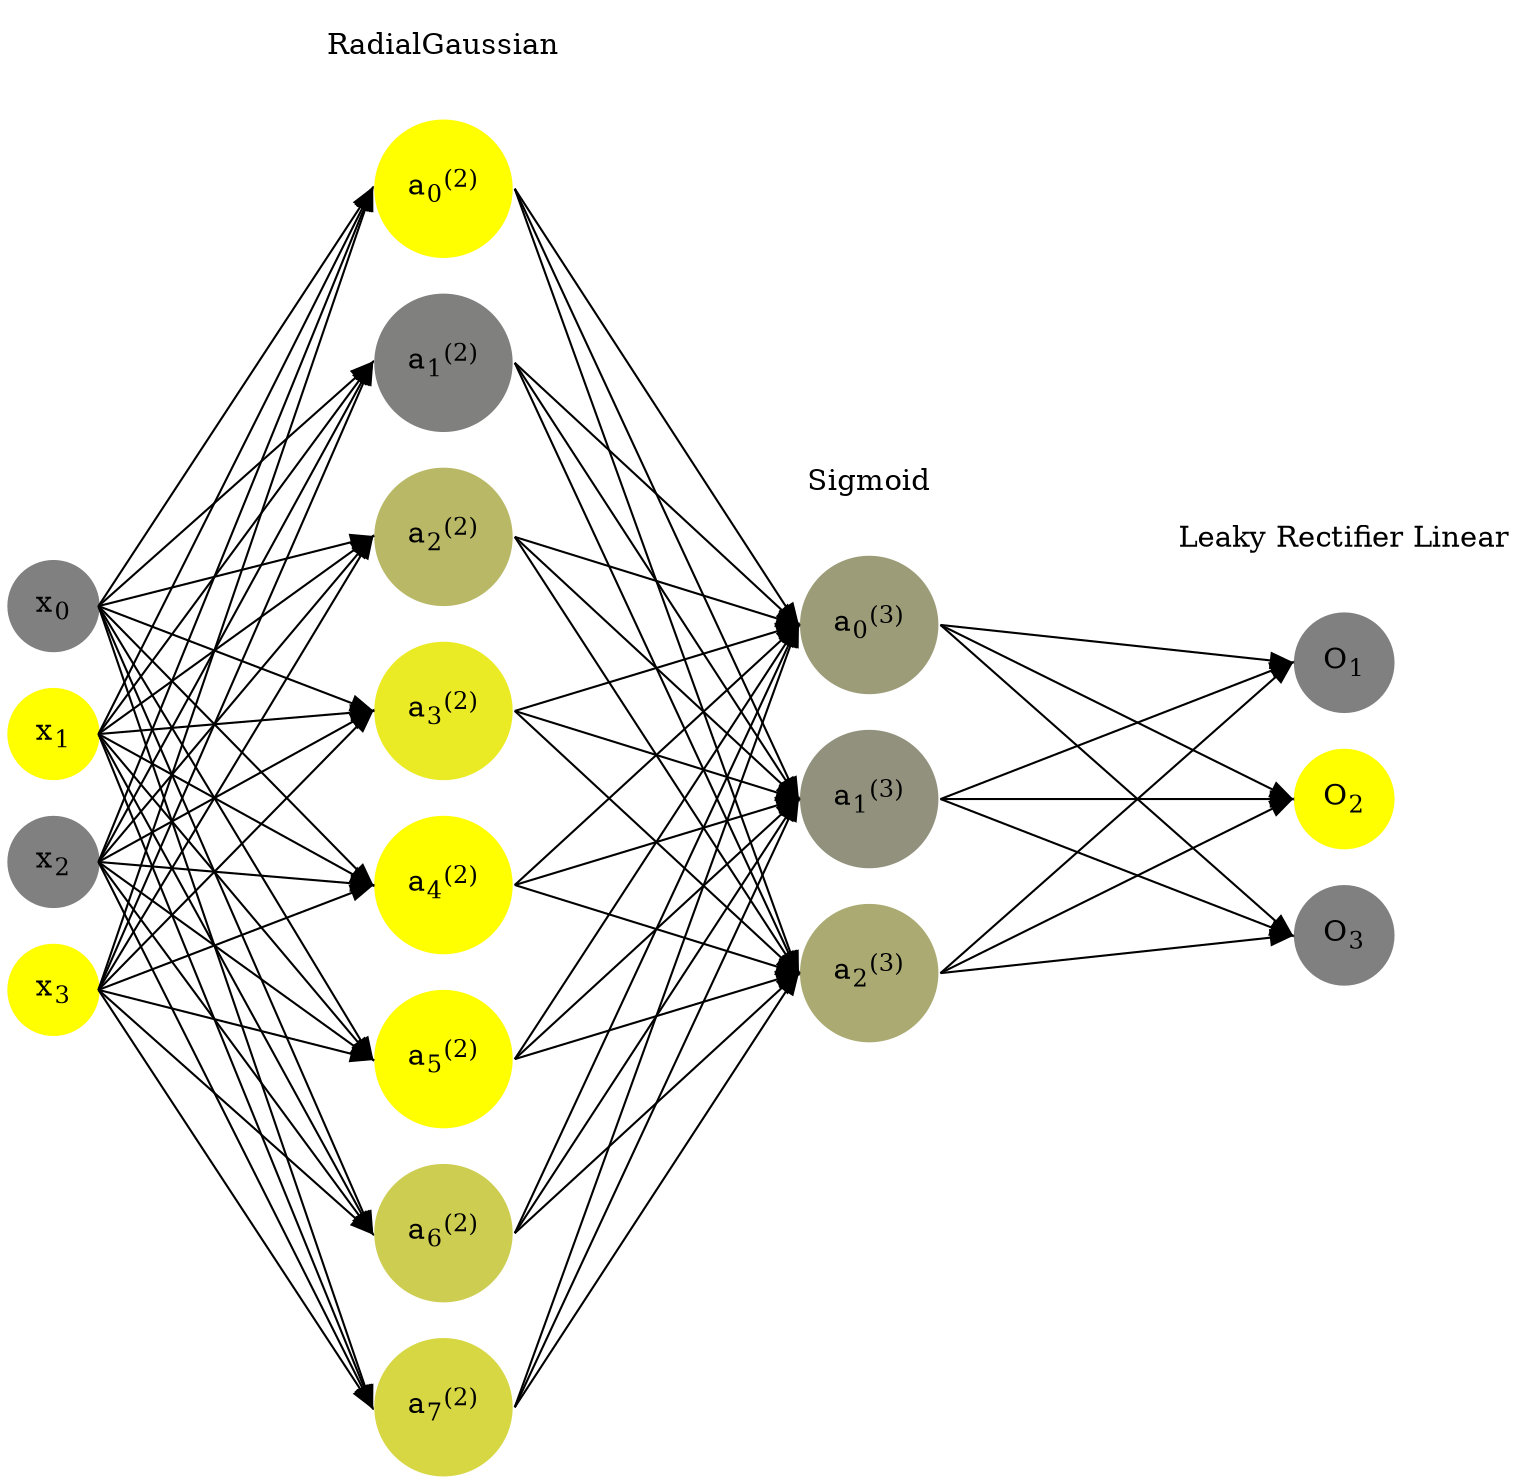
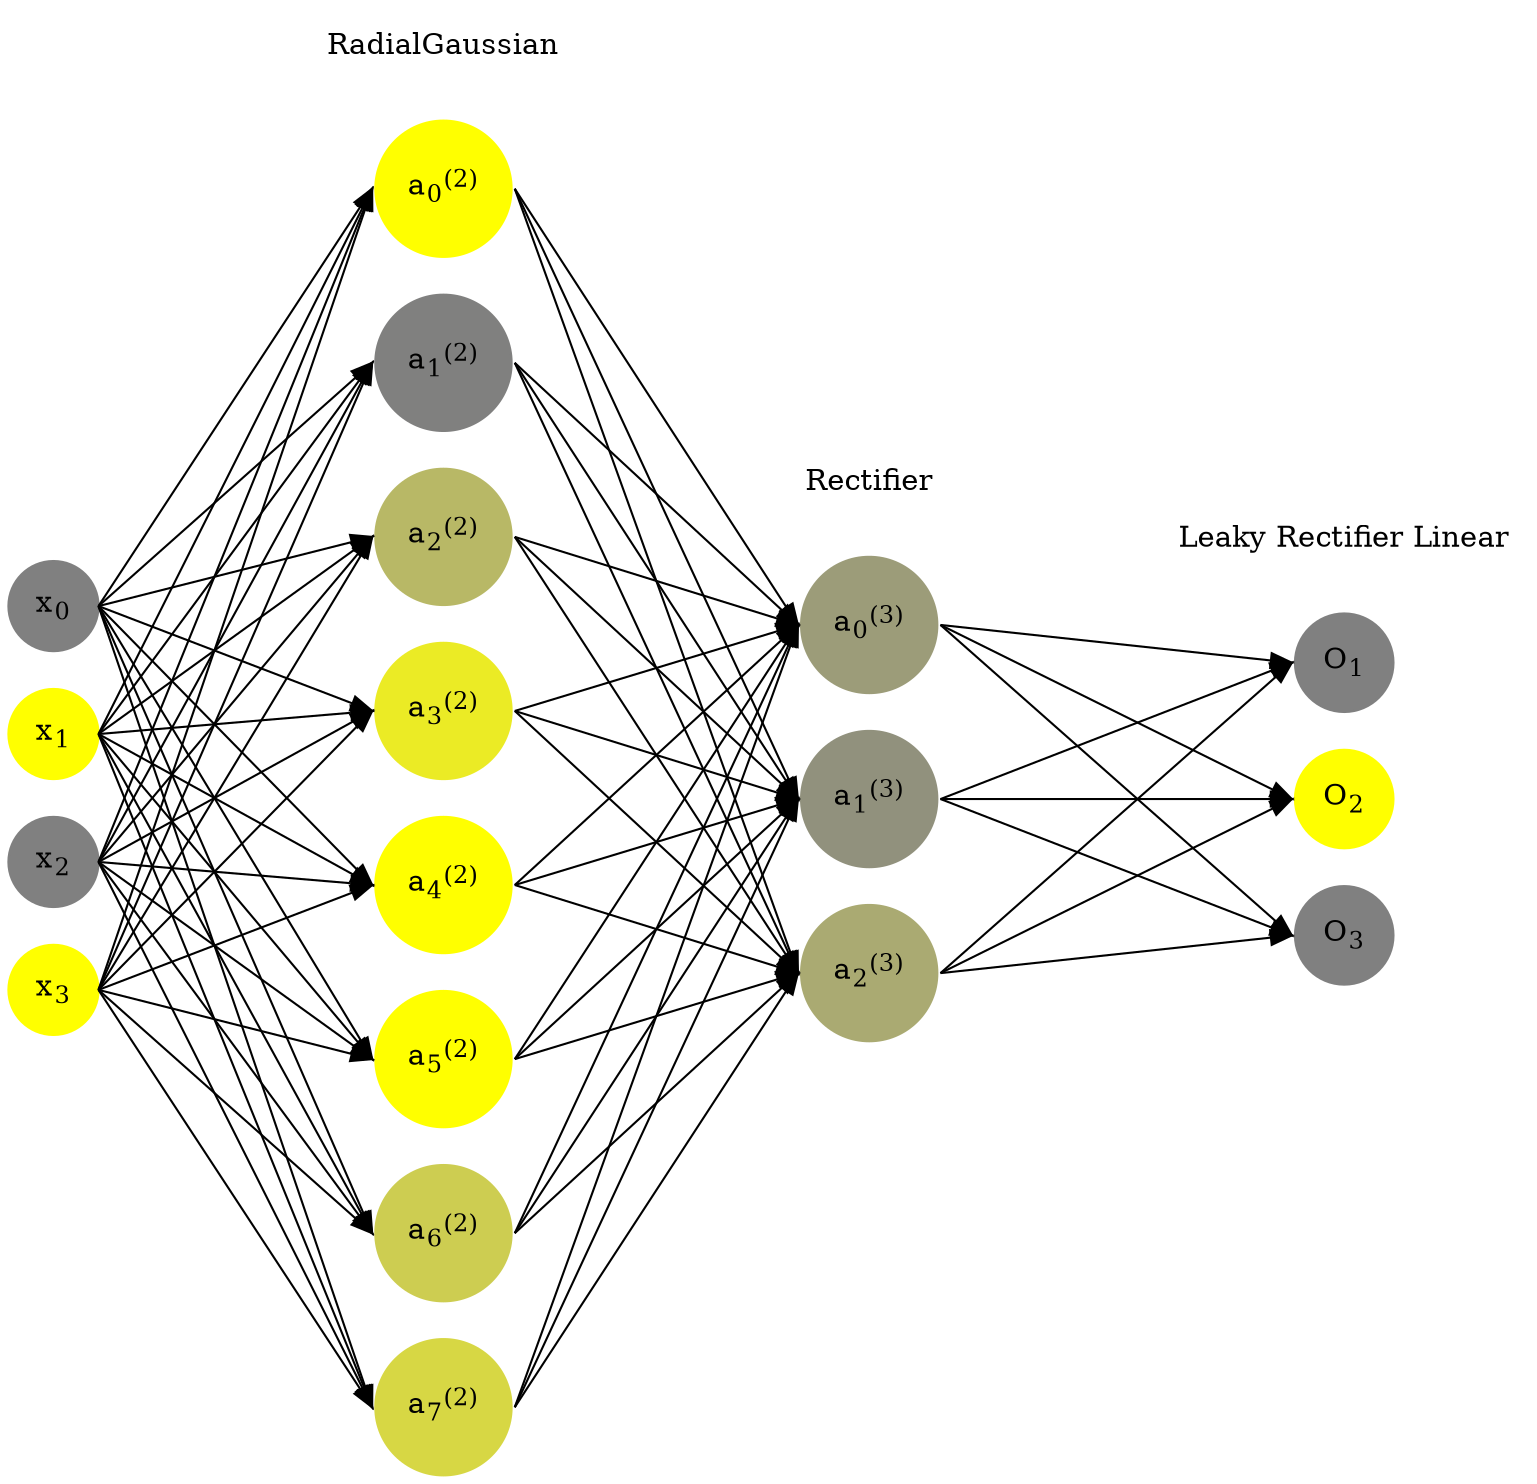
(869, 482) -> (869, 482)
